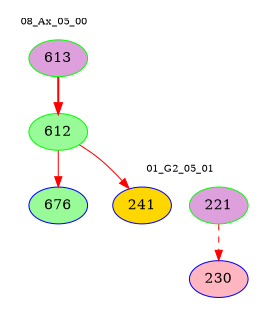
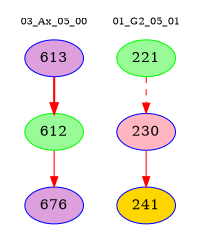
(54, 22) -> (54, 22)
(58, 58) -> (54, 58)
(111, 169) -> (146, 164)
(58, 205) -> (54, 205)
(219, 205) -> (146, 58)
